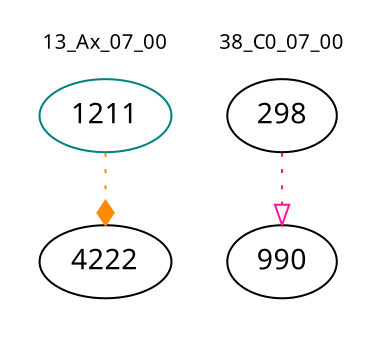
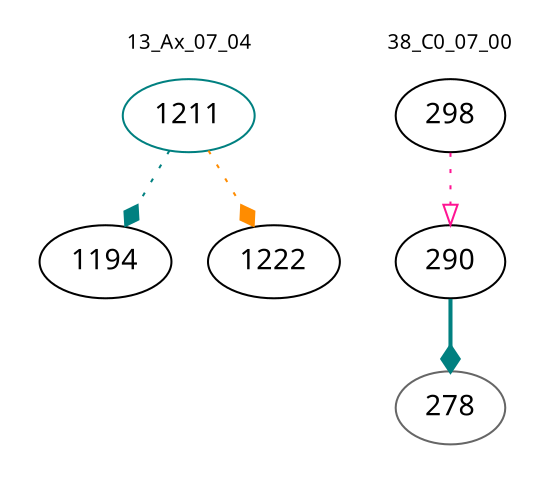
(106, 44) -> (190, 44)
none -> (106, 262)
(106, 262) -> (274, 262)
(282, 262) -> (450, 262)
none -> (450, 408)
